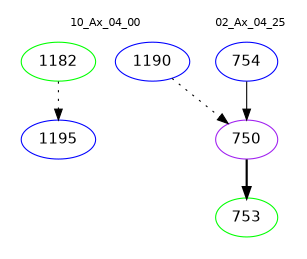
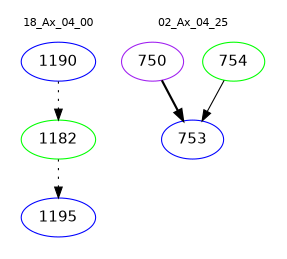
(105, 23) -> (58, 23)
(247, 62) -> (234, 62)
(191, 94) -> (58, 95)
(247, 95) -> (216, 96)
(247, 217) -> (193, 140)
